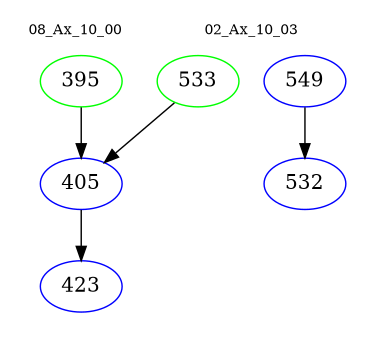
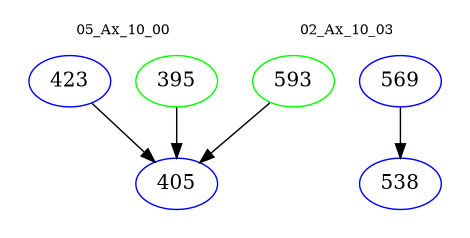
(76, 31) -> (123, 31)
(198, 81) -> (294, 81)
(305, 81) -> (400, 81)
(305, 184) -> (400, 184)
(81, 228) -> (118, 128)
